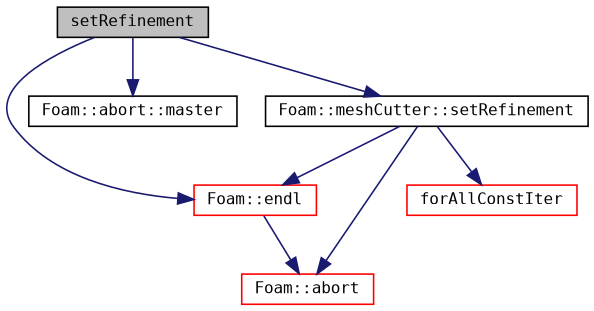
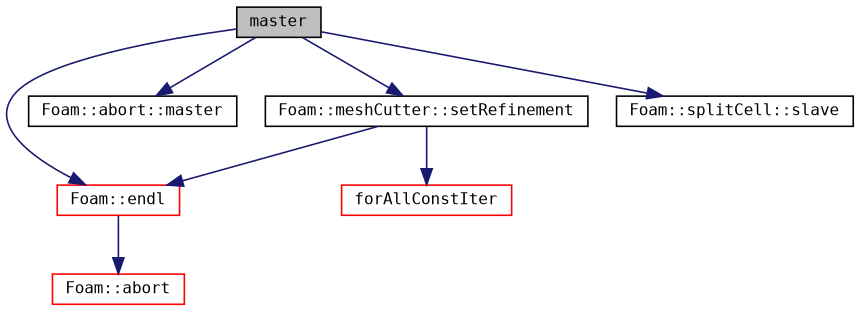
(133, 22) -> (279, 22)
none -> (735, 111)
(372, 194) -> none
